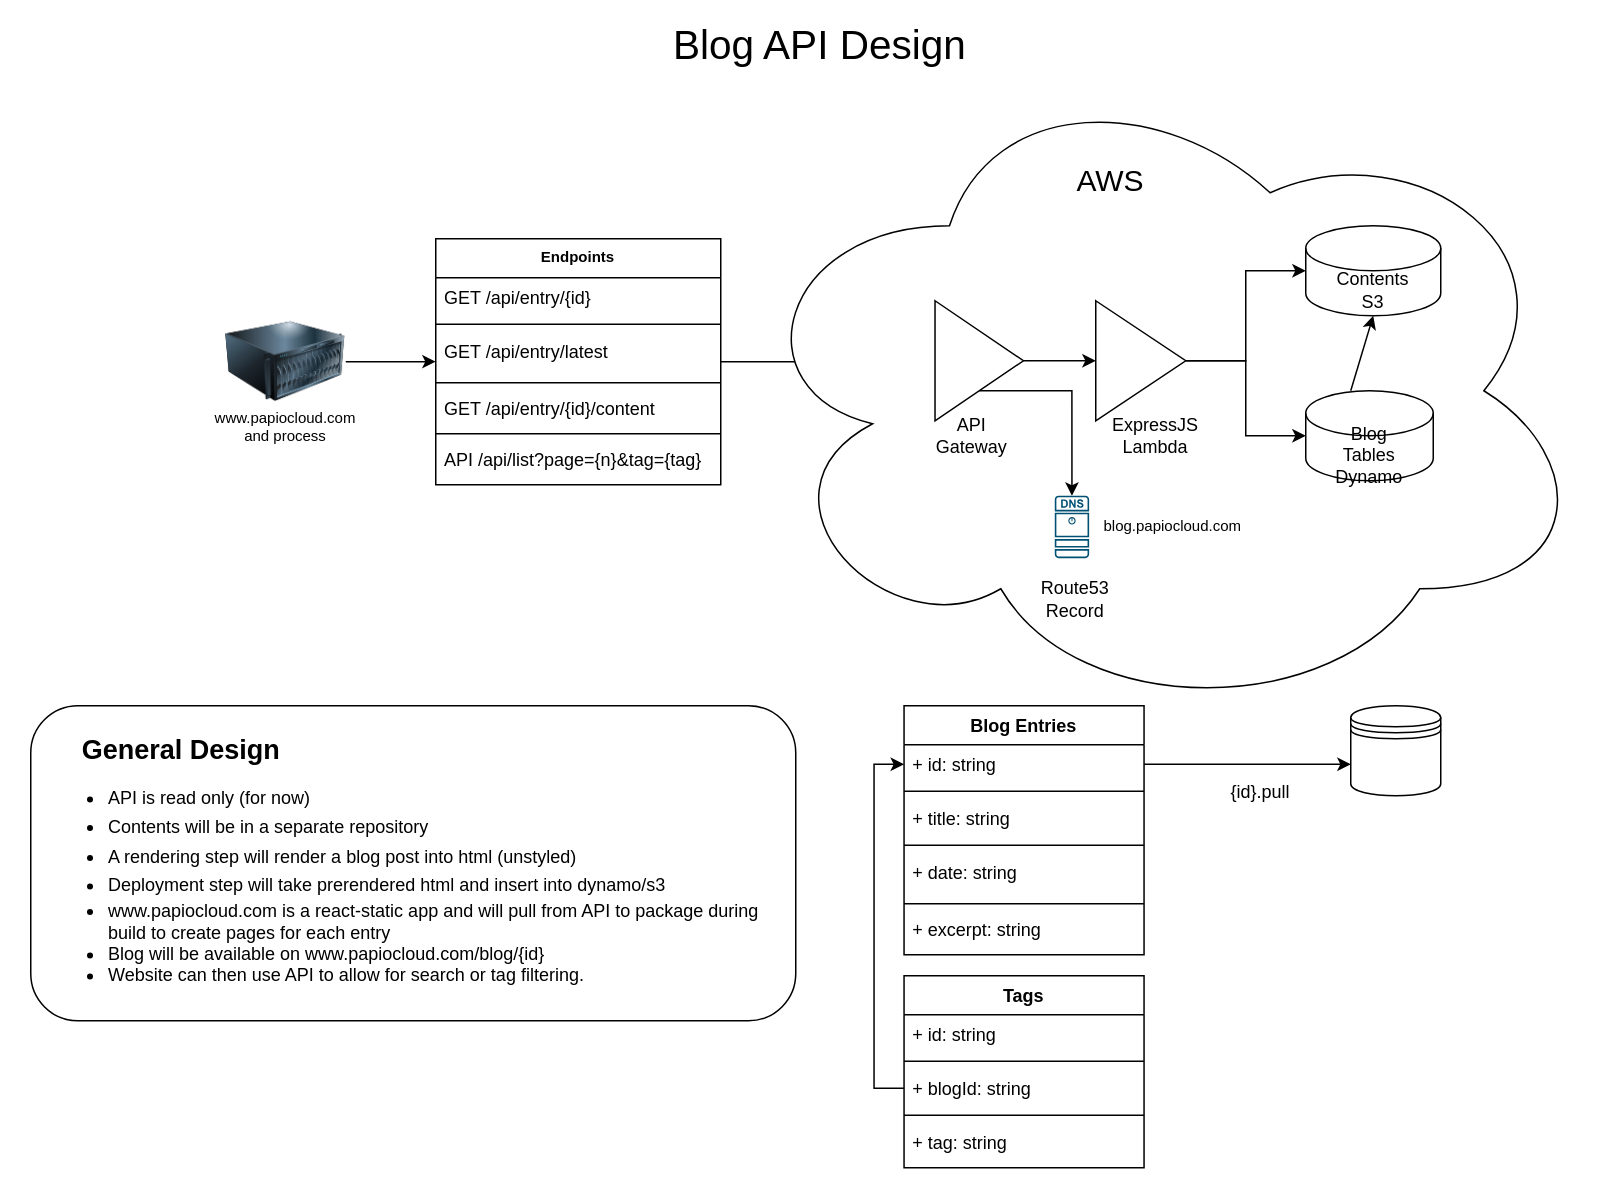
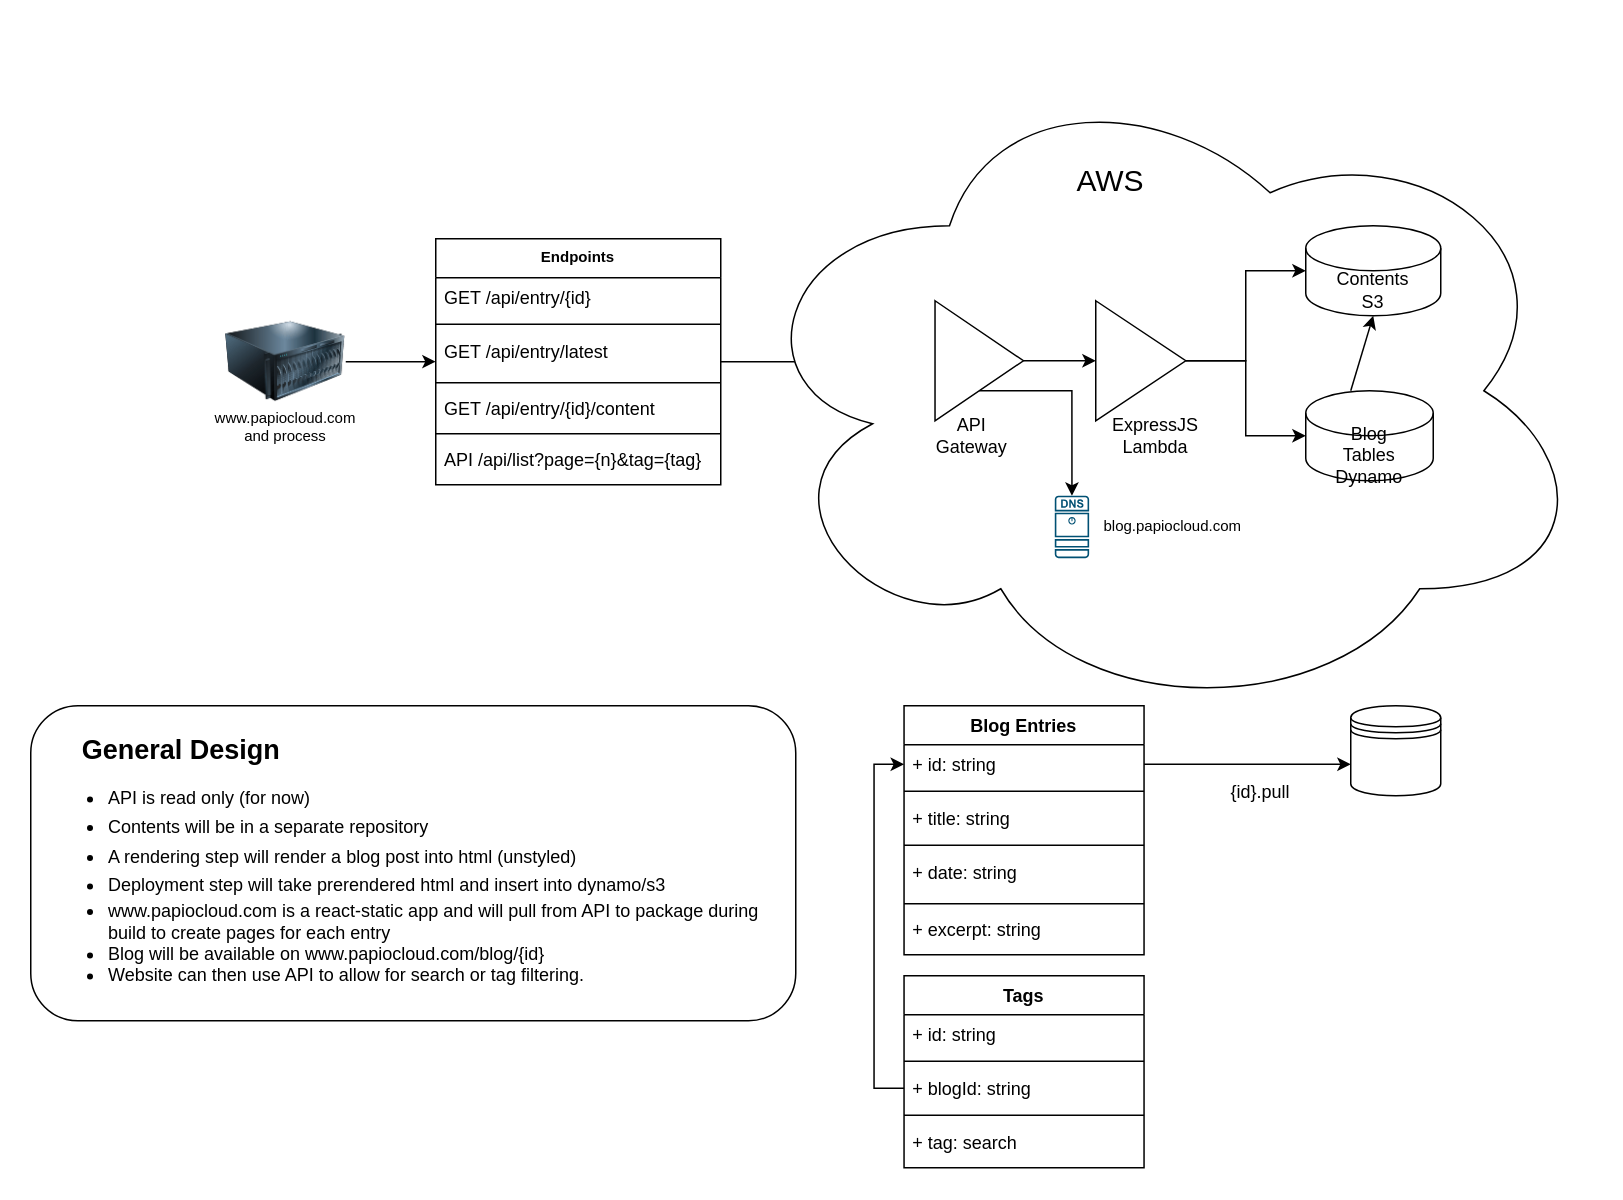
(826, 46) -> none
(1075, 599) -> none
(968, 1143) -> (971, 1143)
